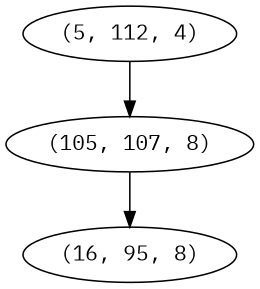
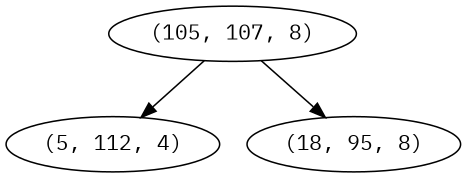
(130, 81) -> (178, 84)
(130, 255) -> (354, 144)
